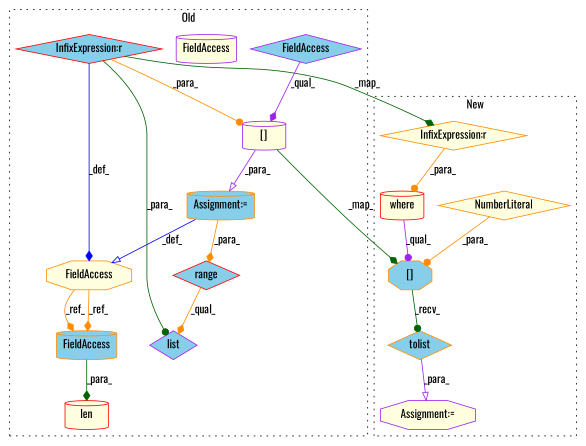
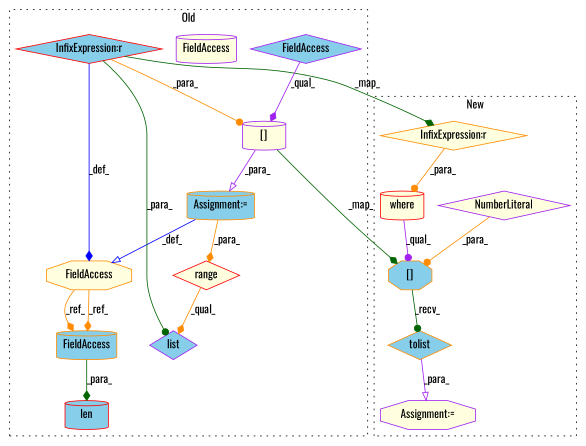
(504, 206) -> (504, 206)
(206, 275) -> (206, 275)
(87, 415) -> (87, 415)
